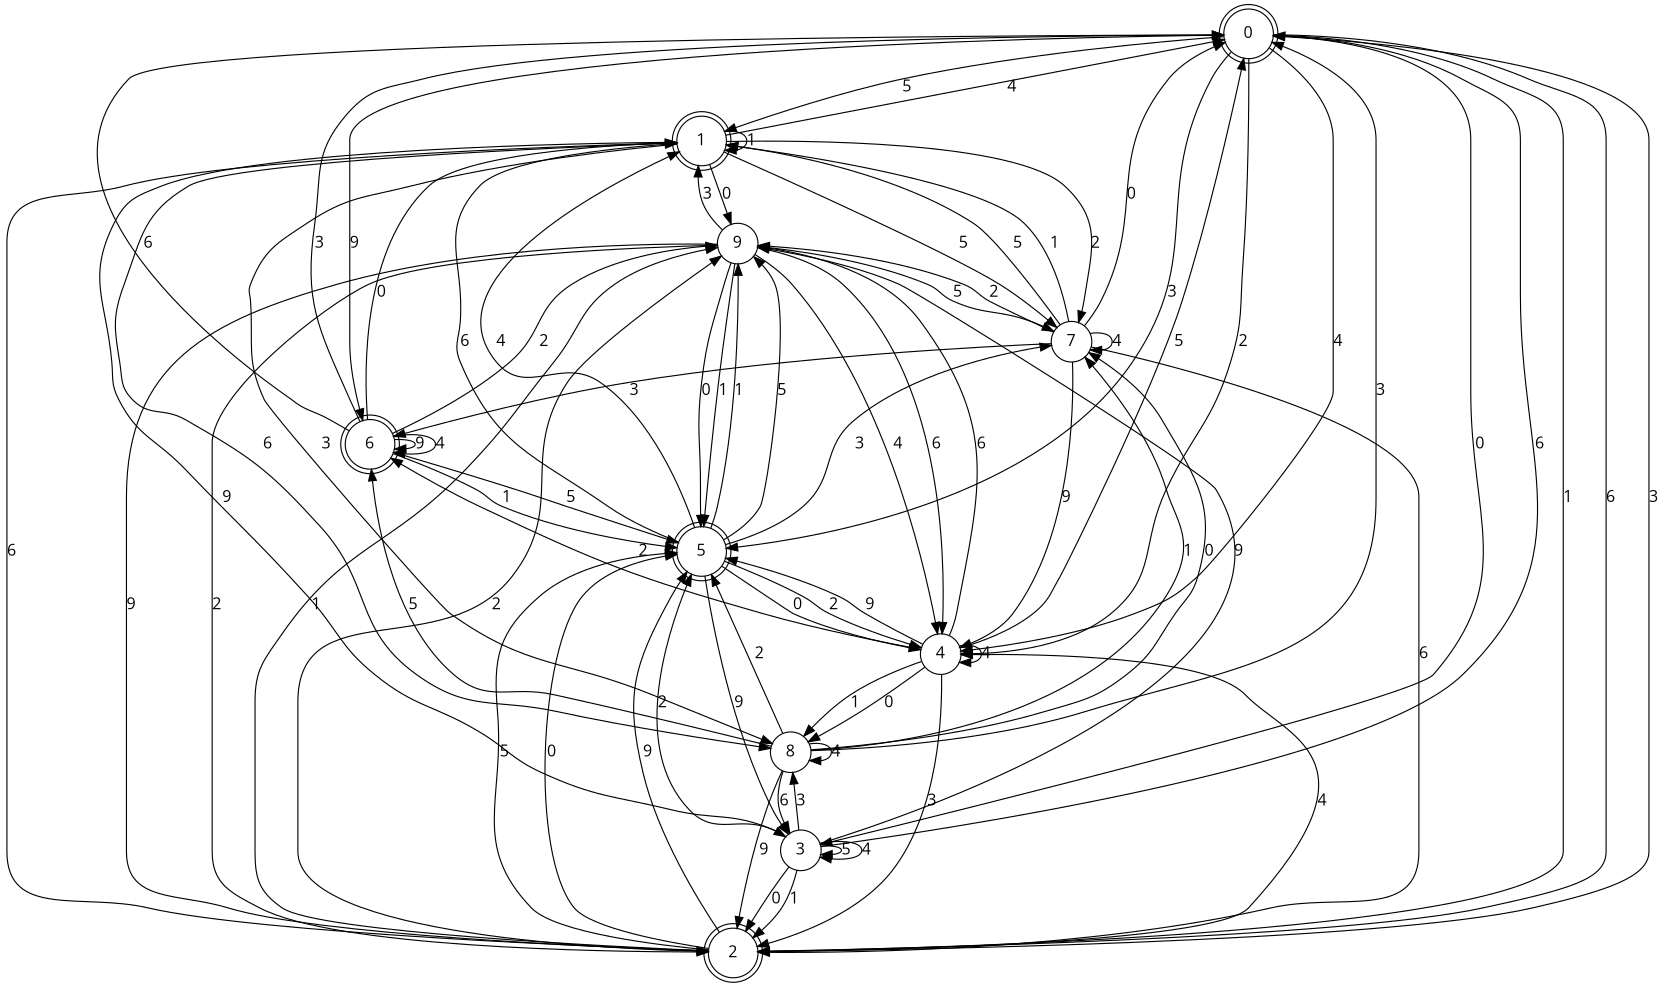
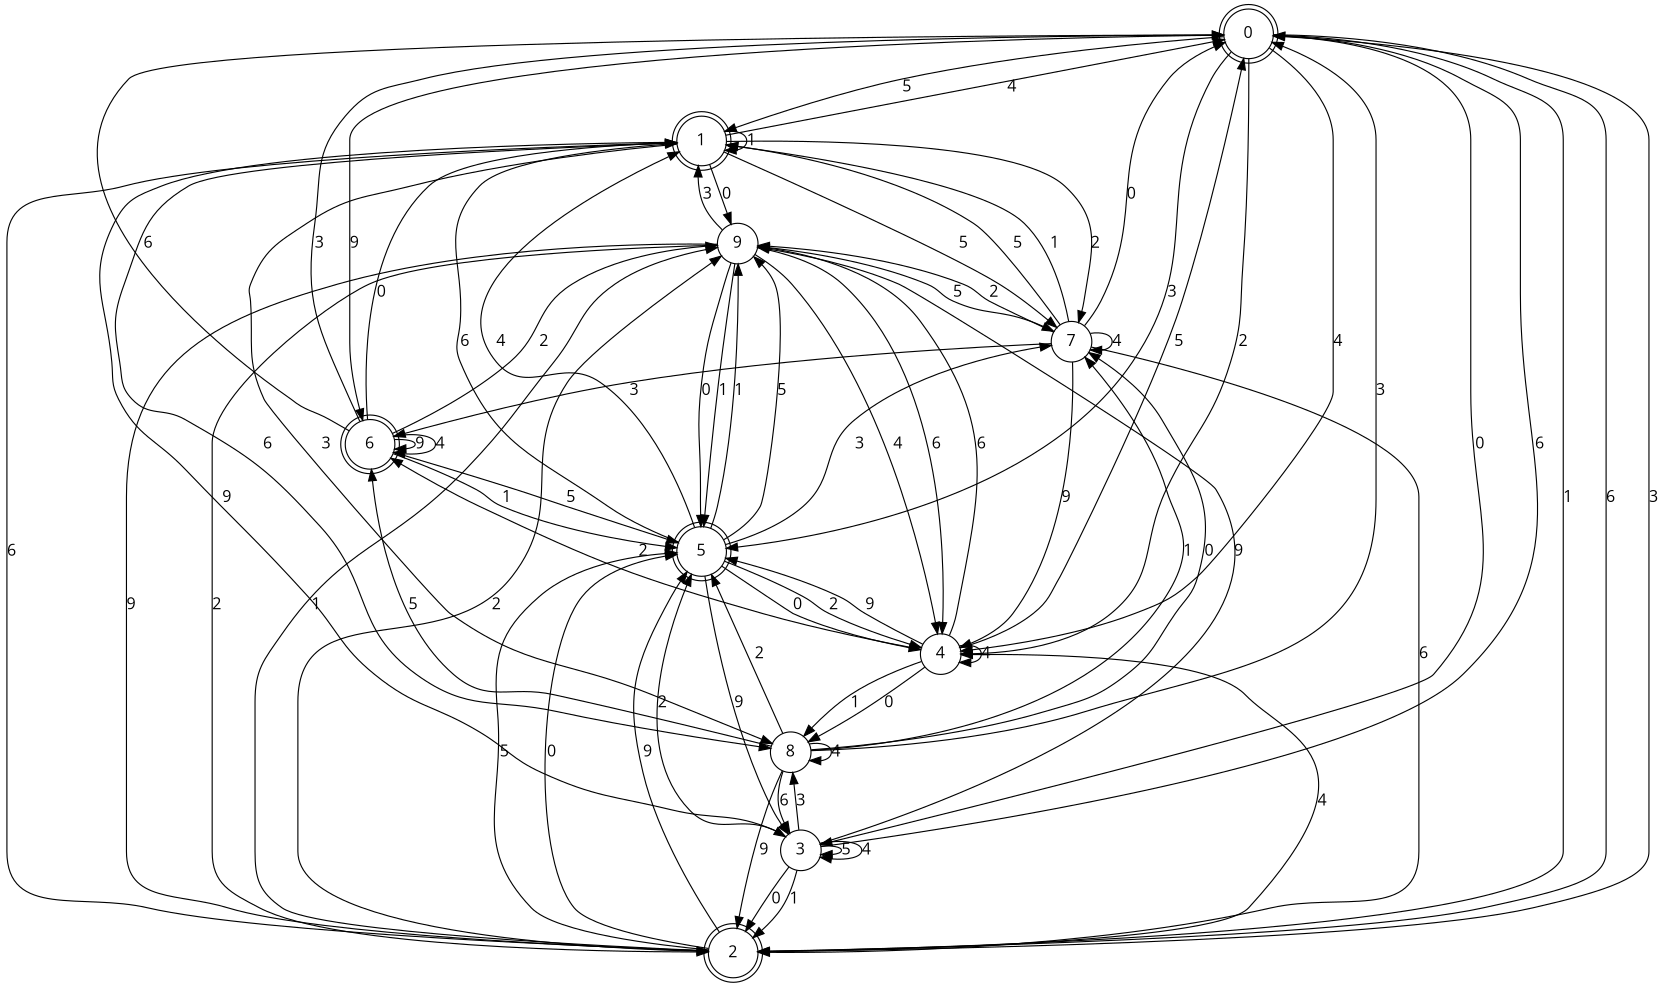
(908, 845) -> none
